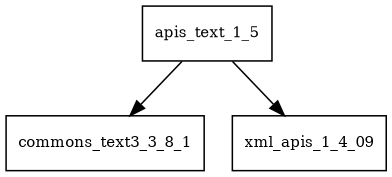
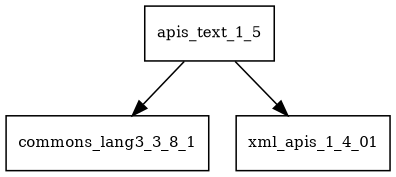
(105, 143) -> (107, 143)
(309, 143) -> (313, 143)
